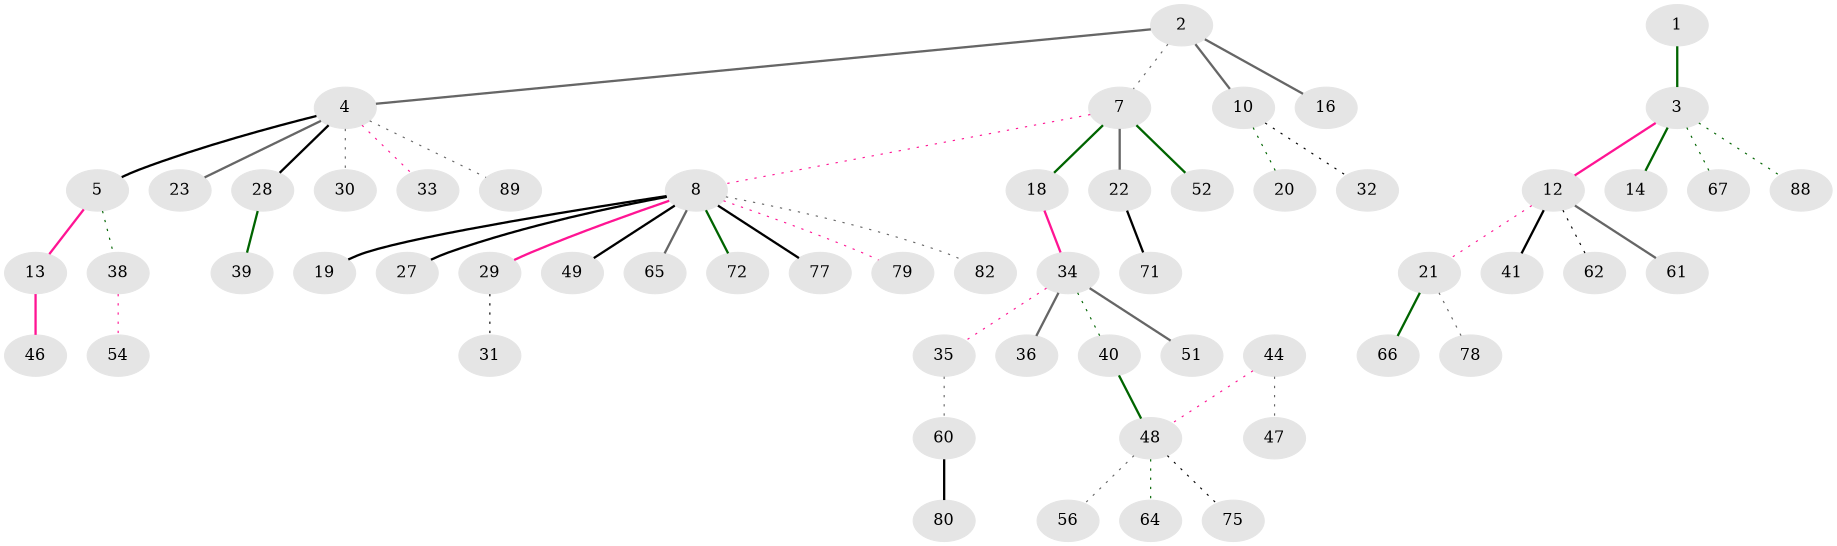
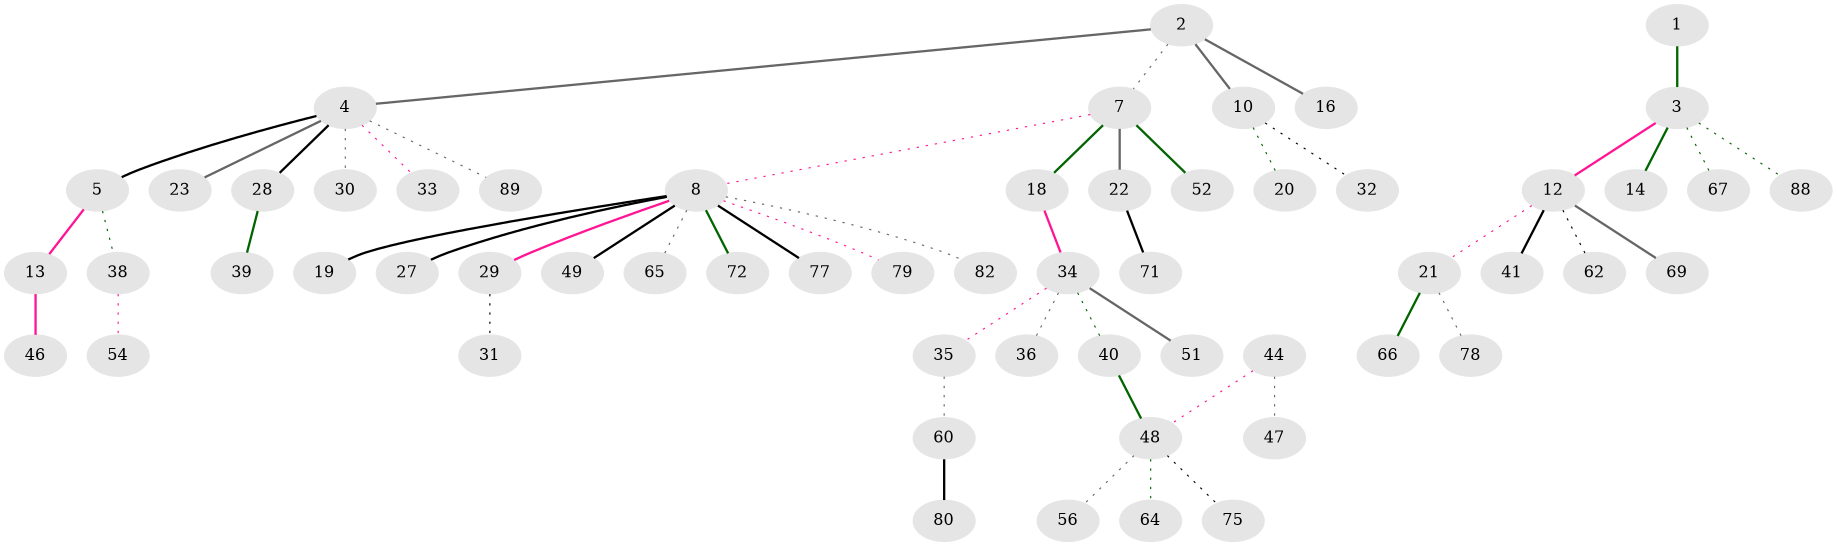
(676, 232) -> (676, 232)
(1677, 273) -> (1677, 273)
(1047, 314) -> (1047, 314)
